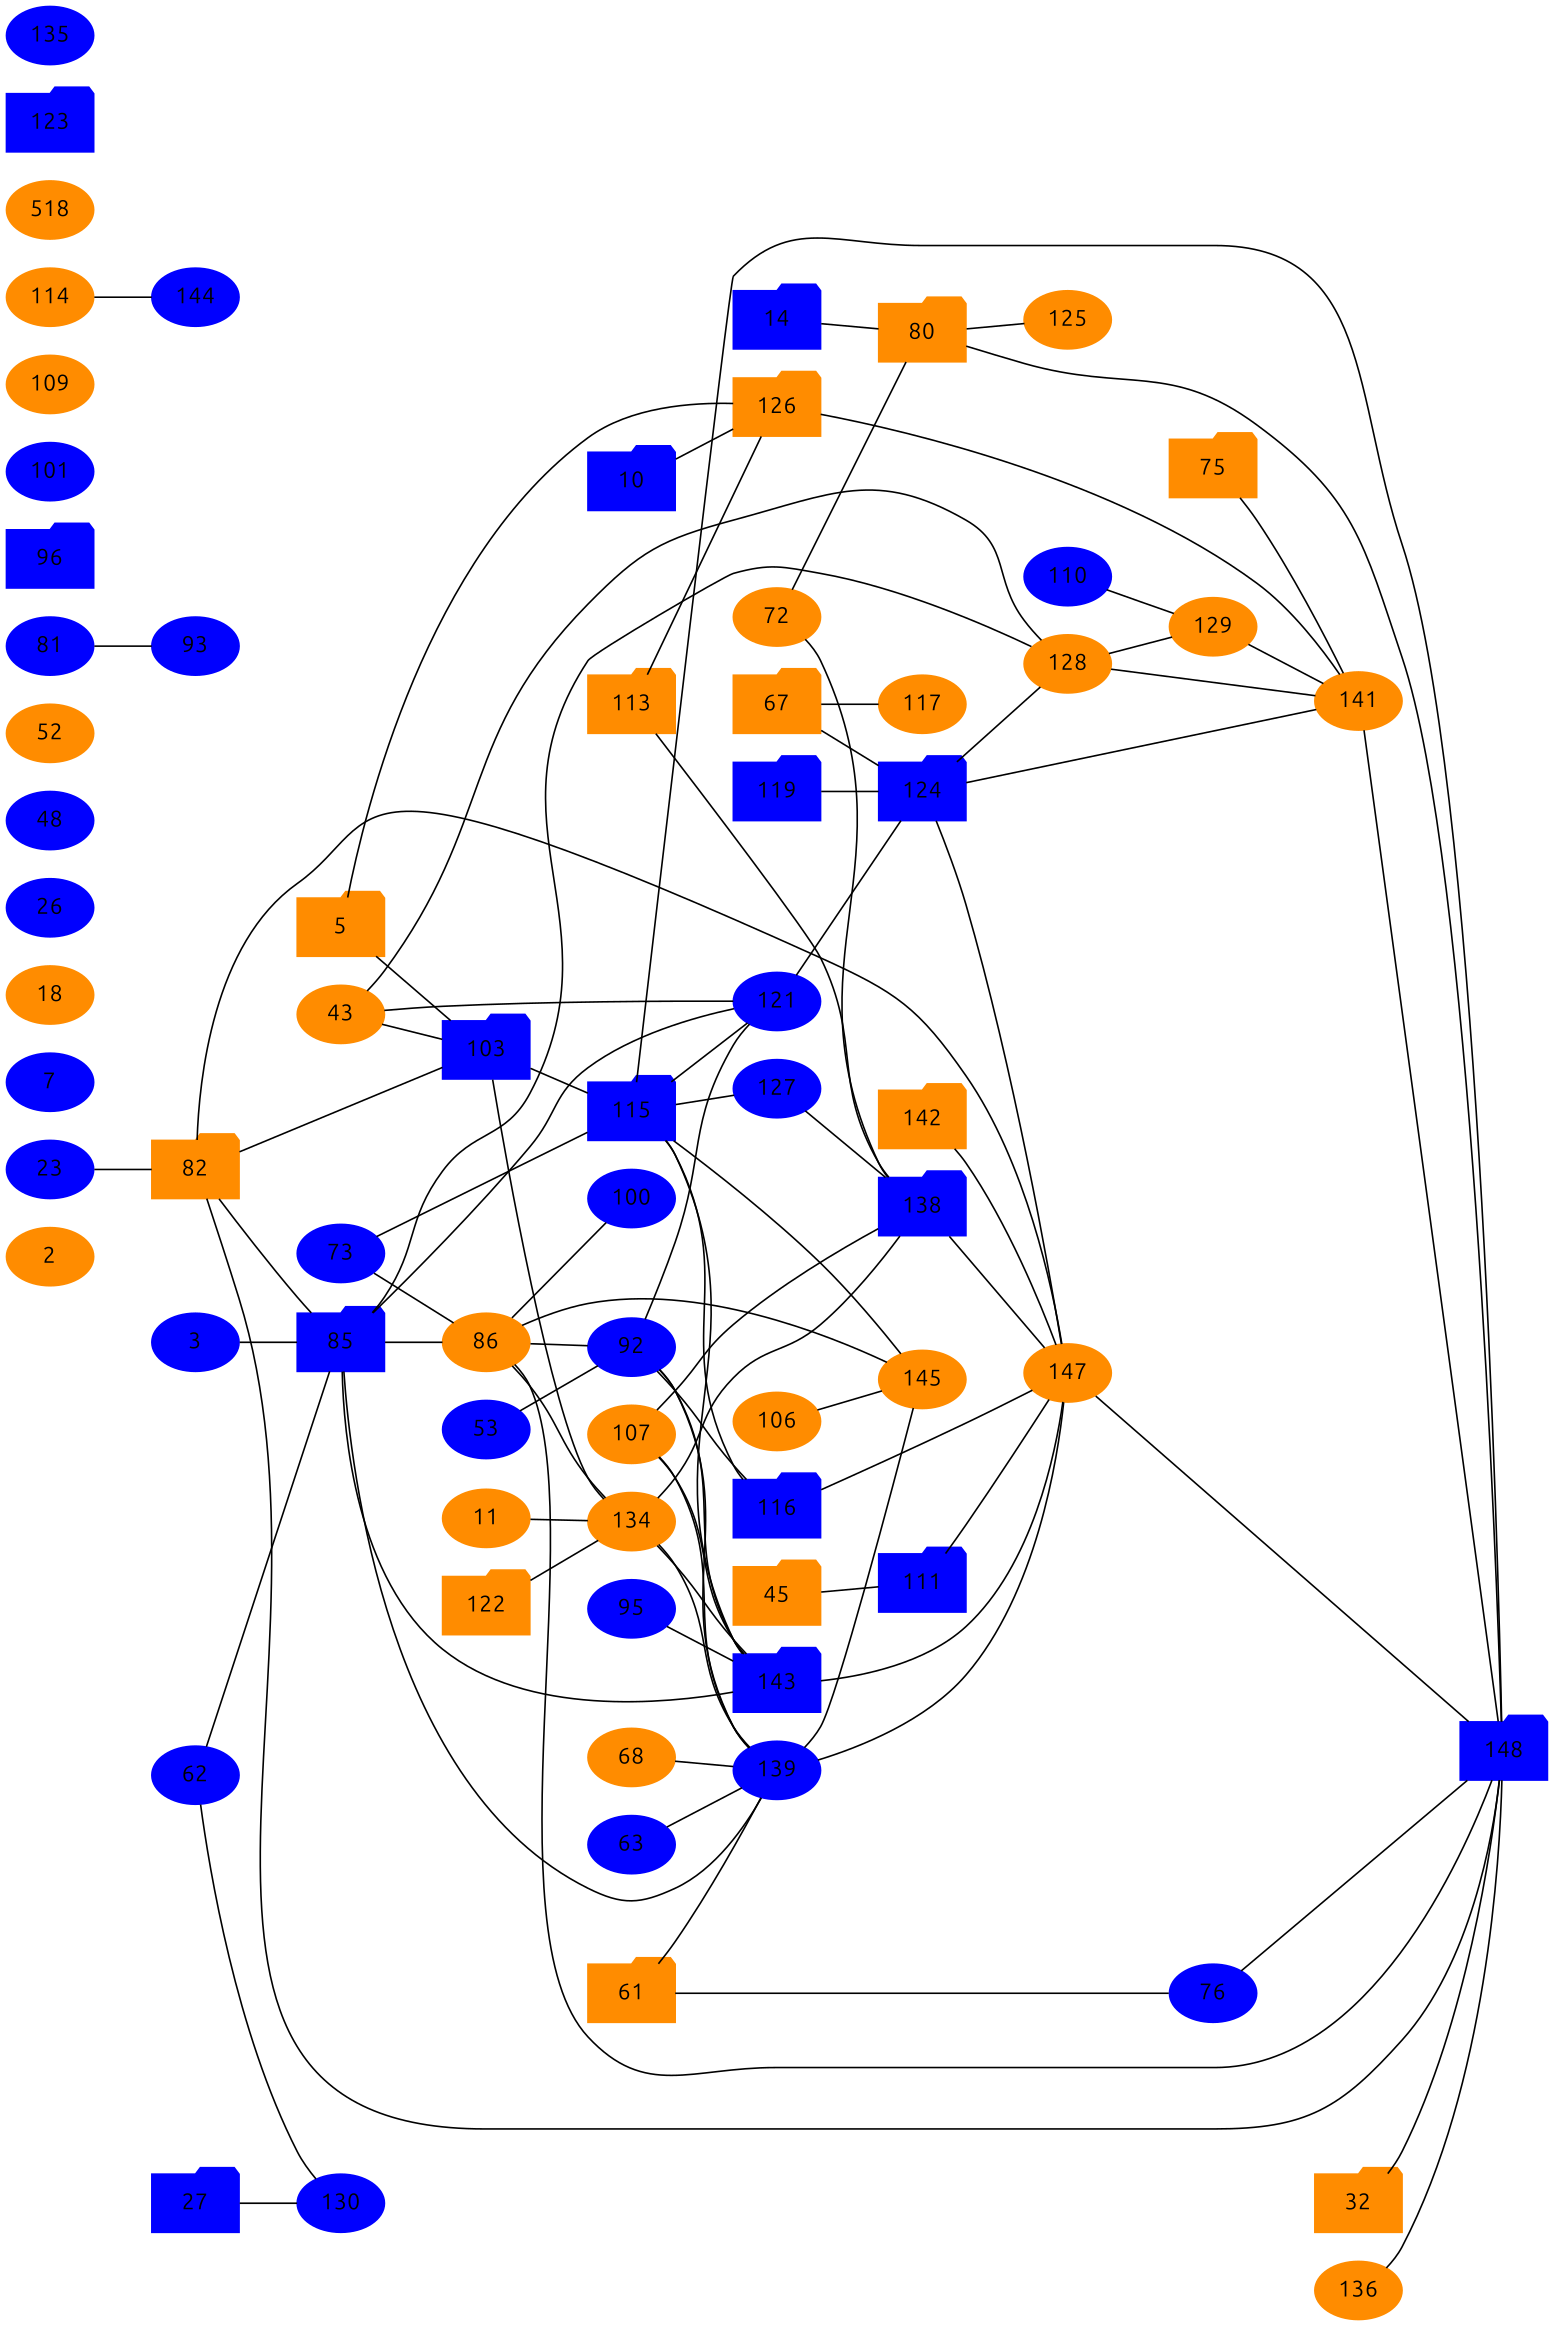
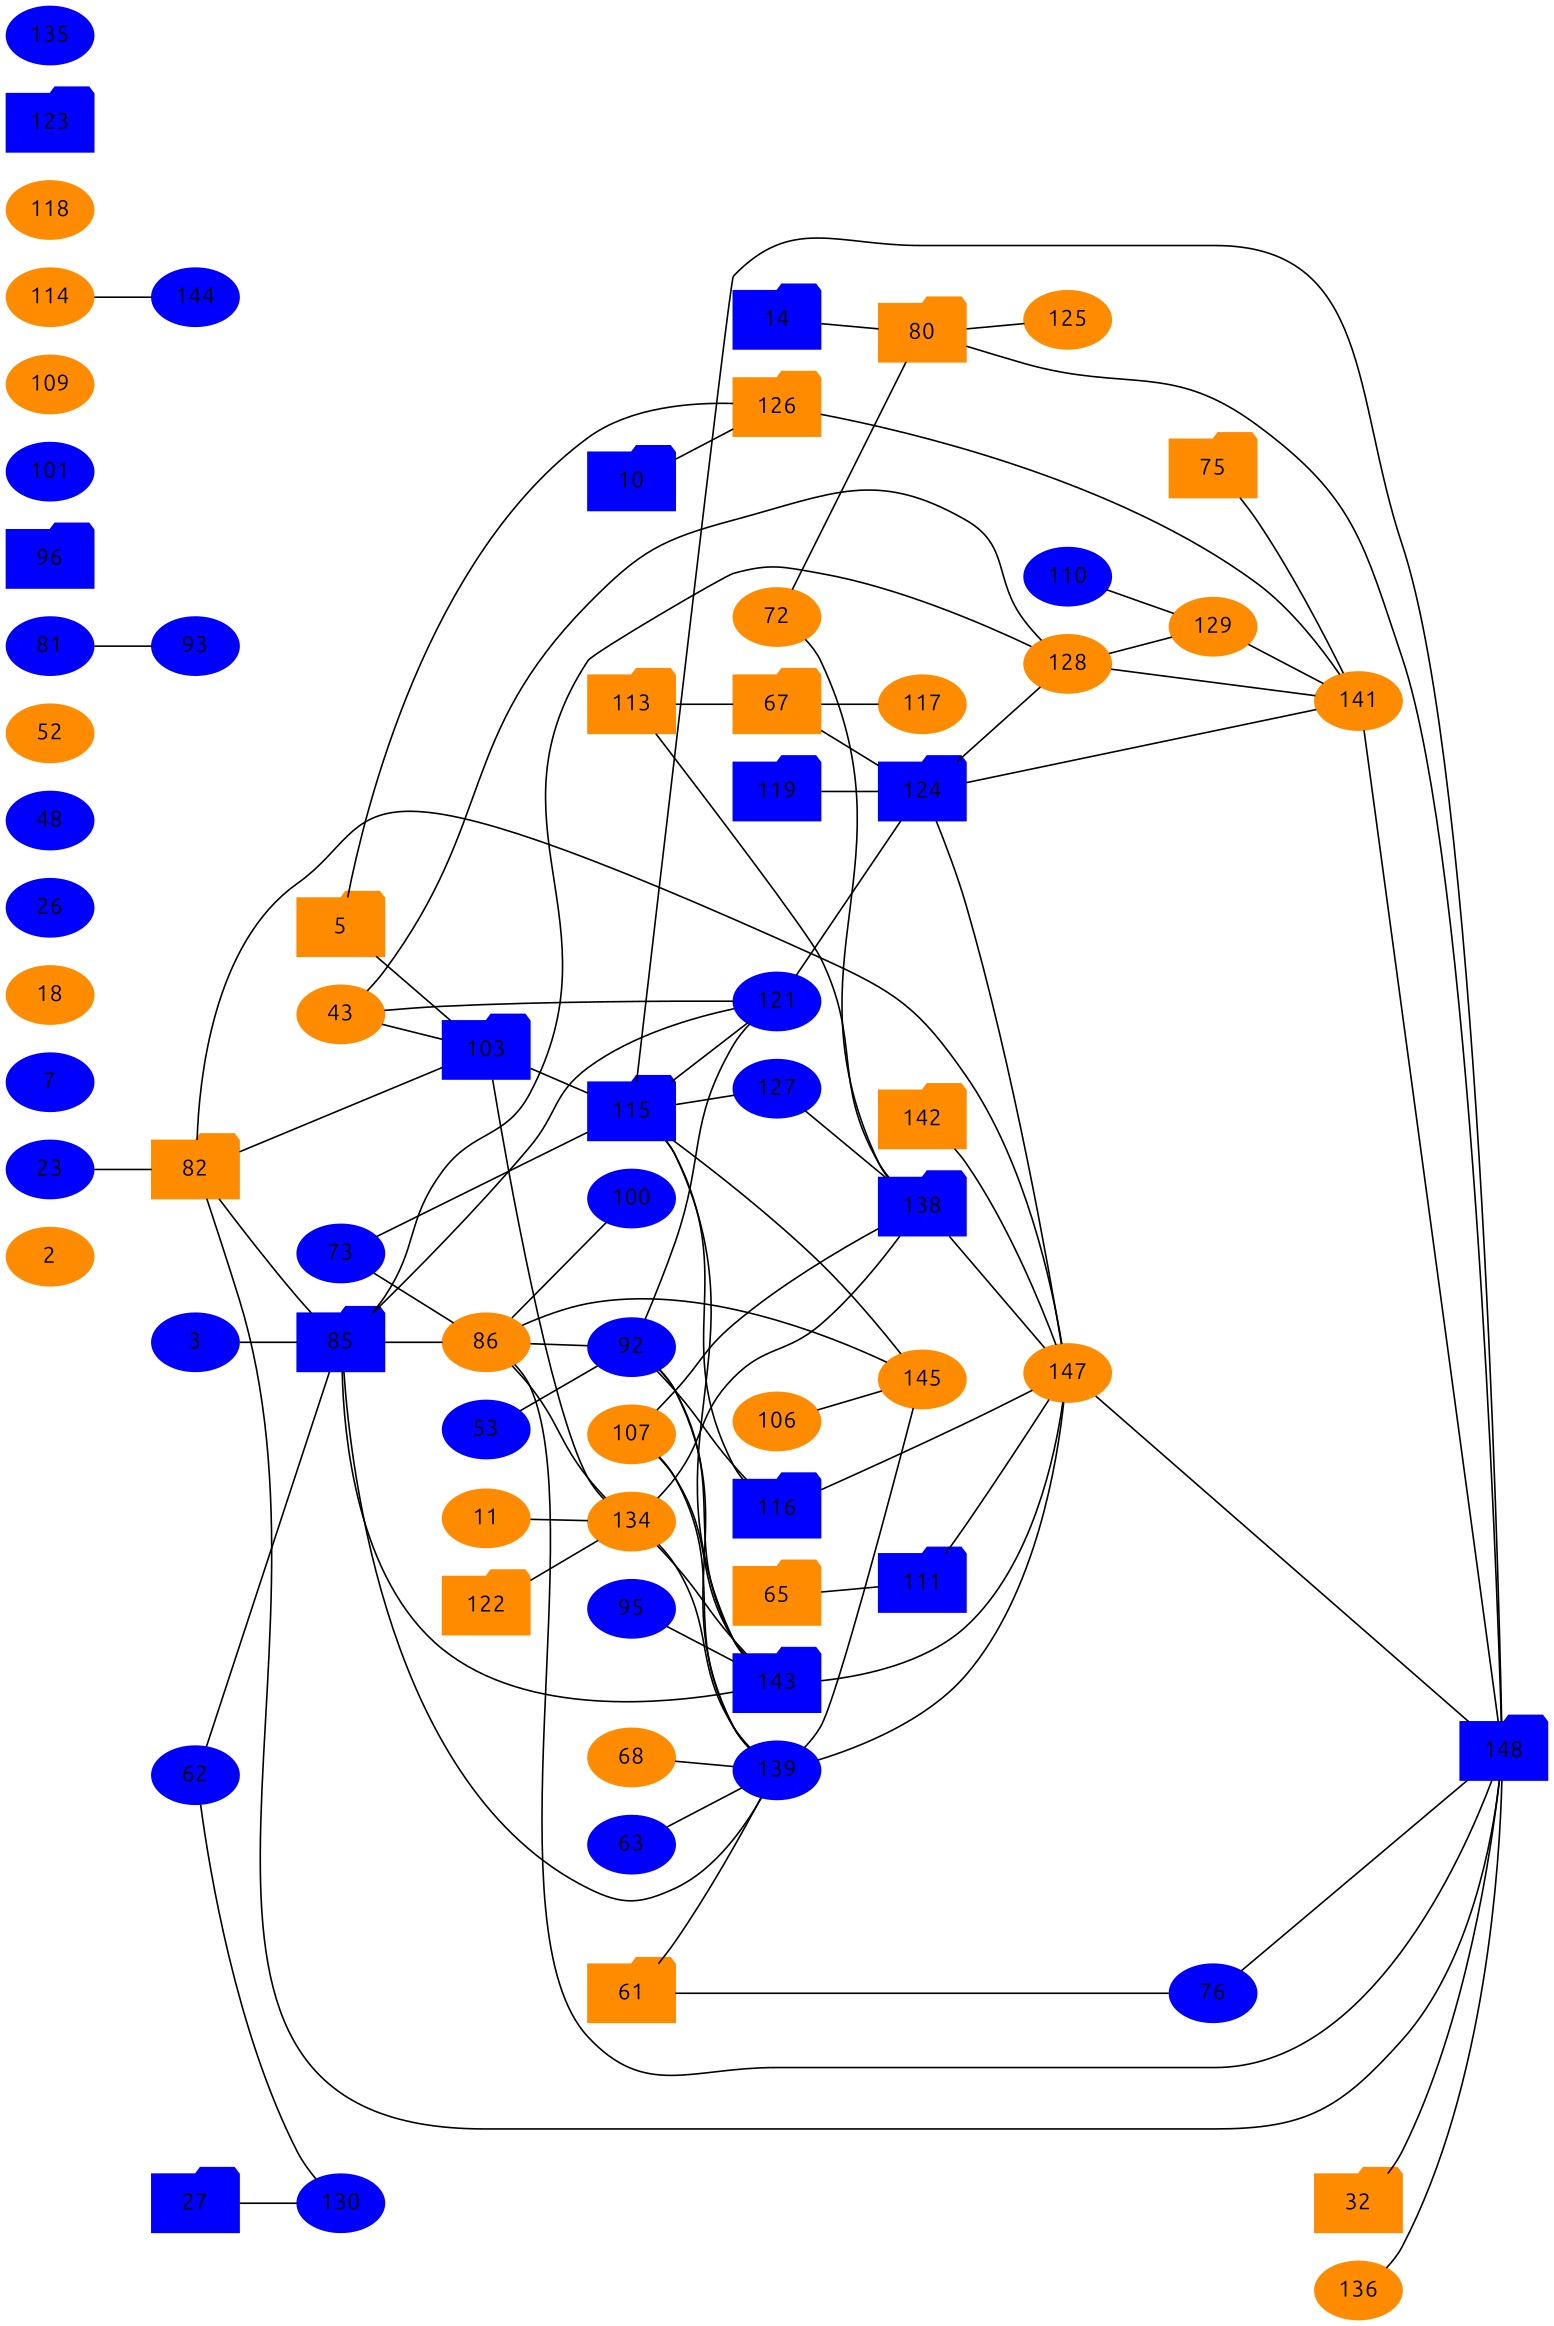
(50, 210) -> (50, 210)
(710, 544) -> (705, 704)
(777, 1596) -> (777, 1596)
